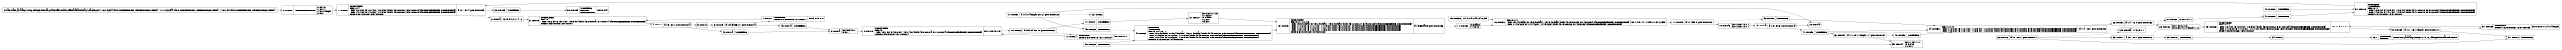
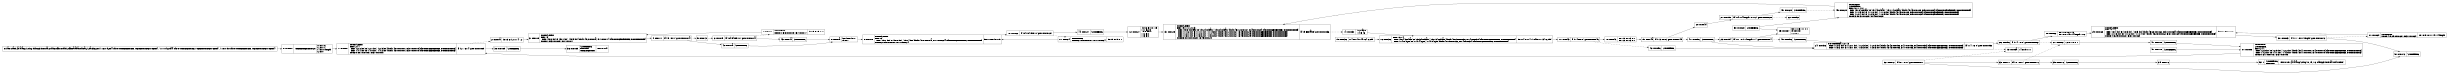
(1432, 8) -> (1719, 22)
(1948, 27) -> (1839, 44)
